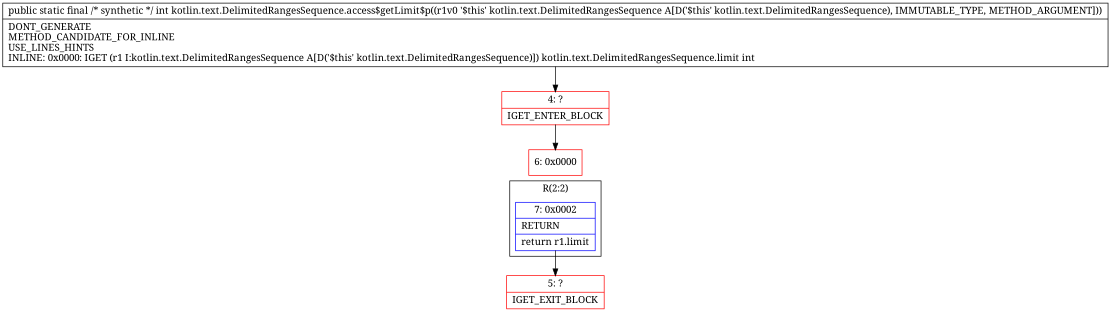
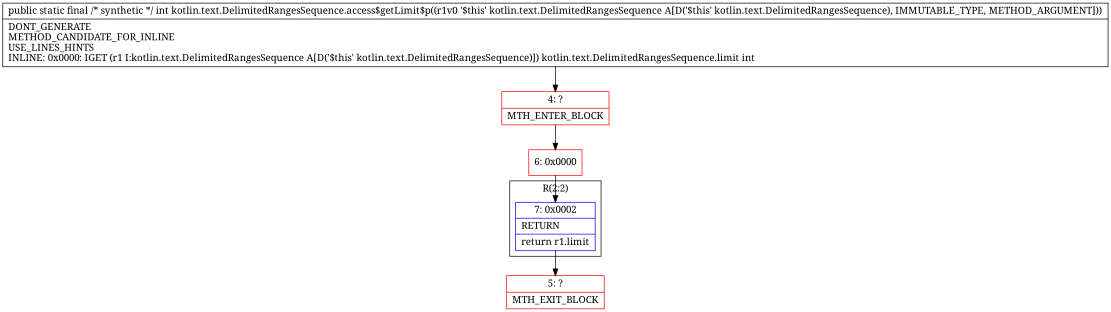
(555, 116) -> (555, 116)
none -> (555, 185)
(555, 300) -> (555, 300)
